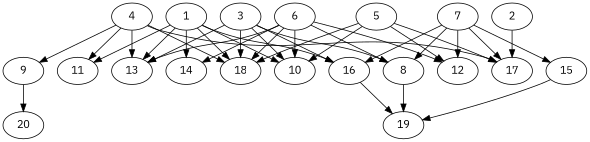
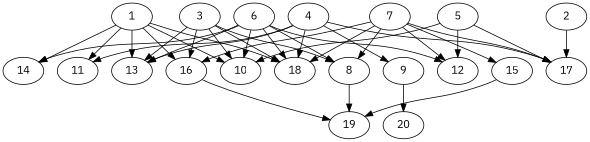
(318, 38) -> (336, 48)
